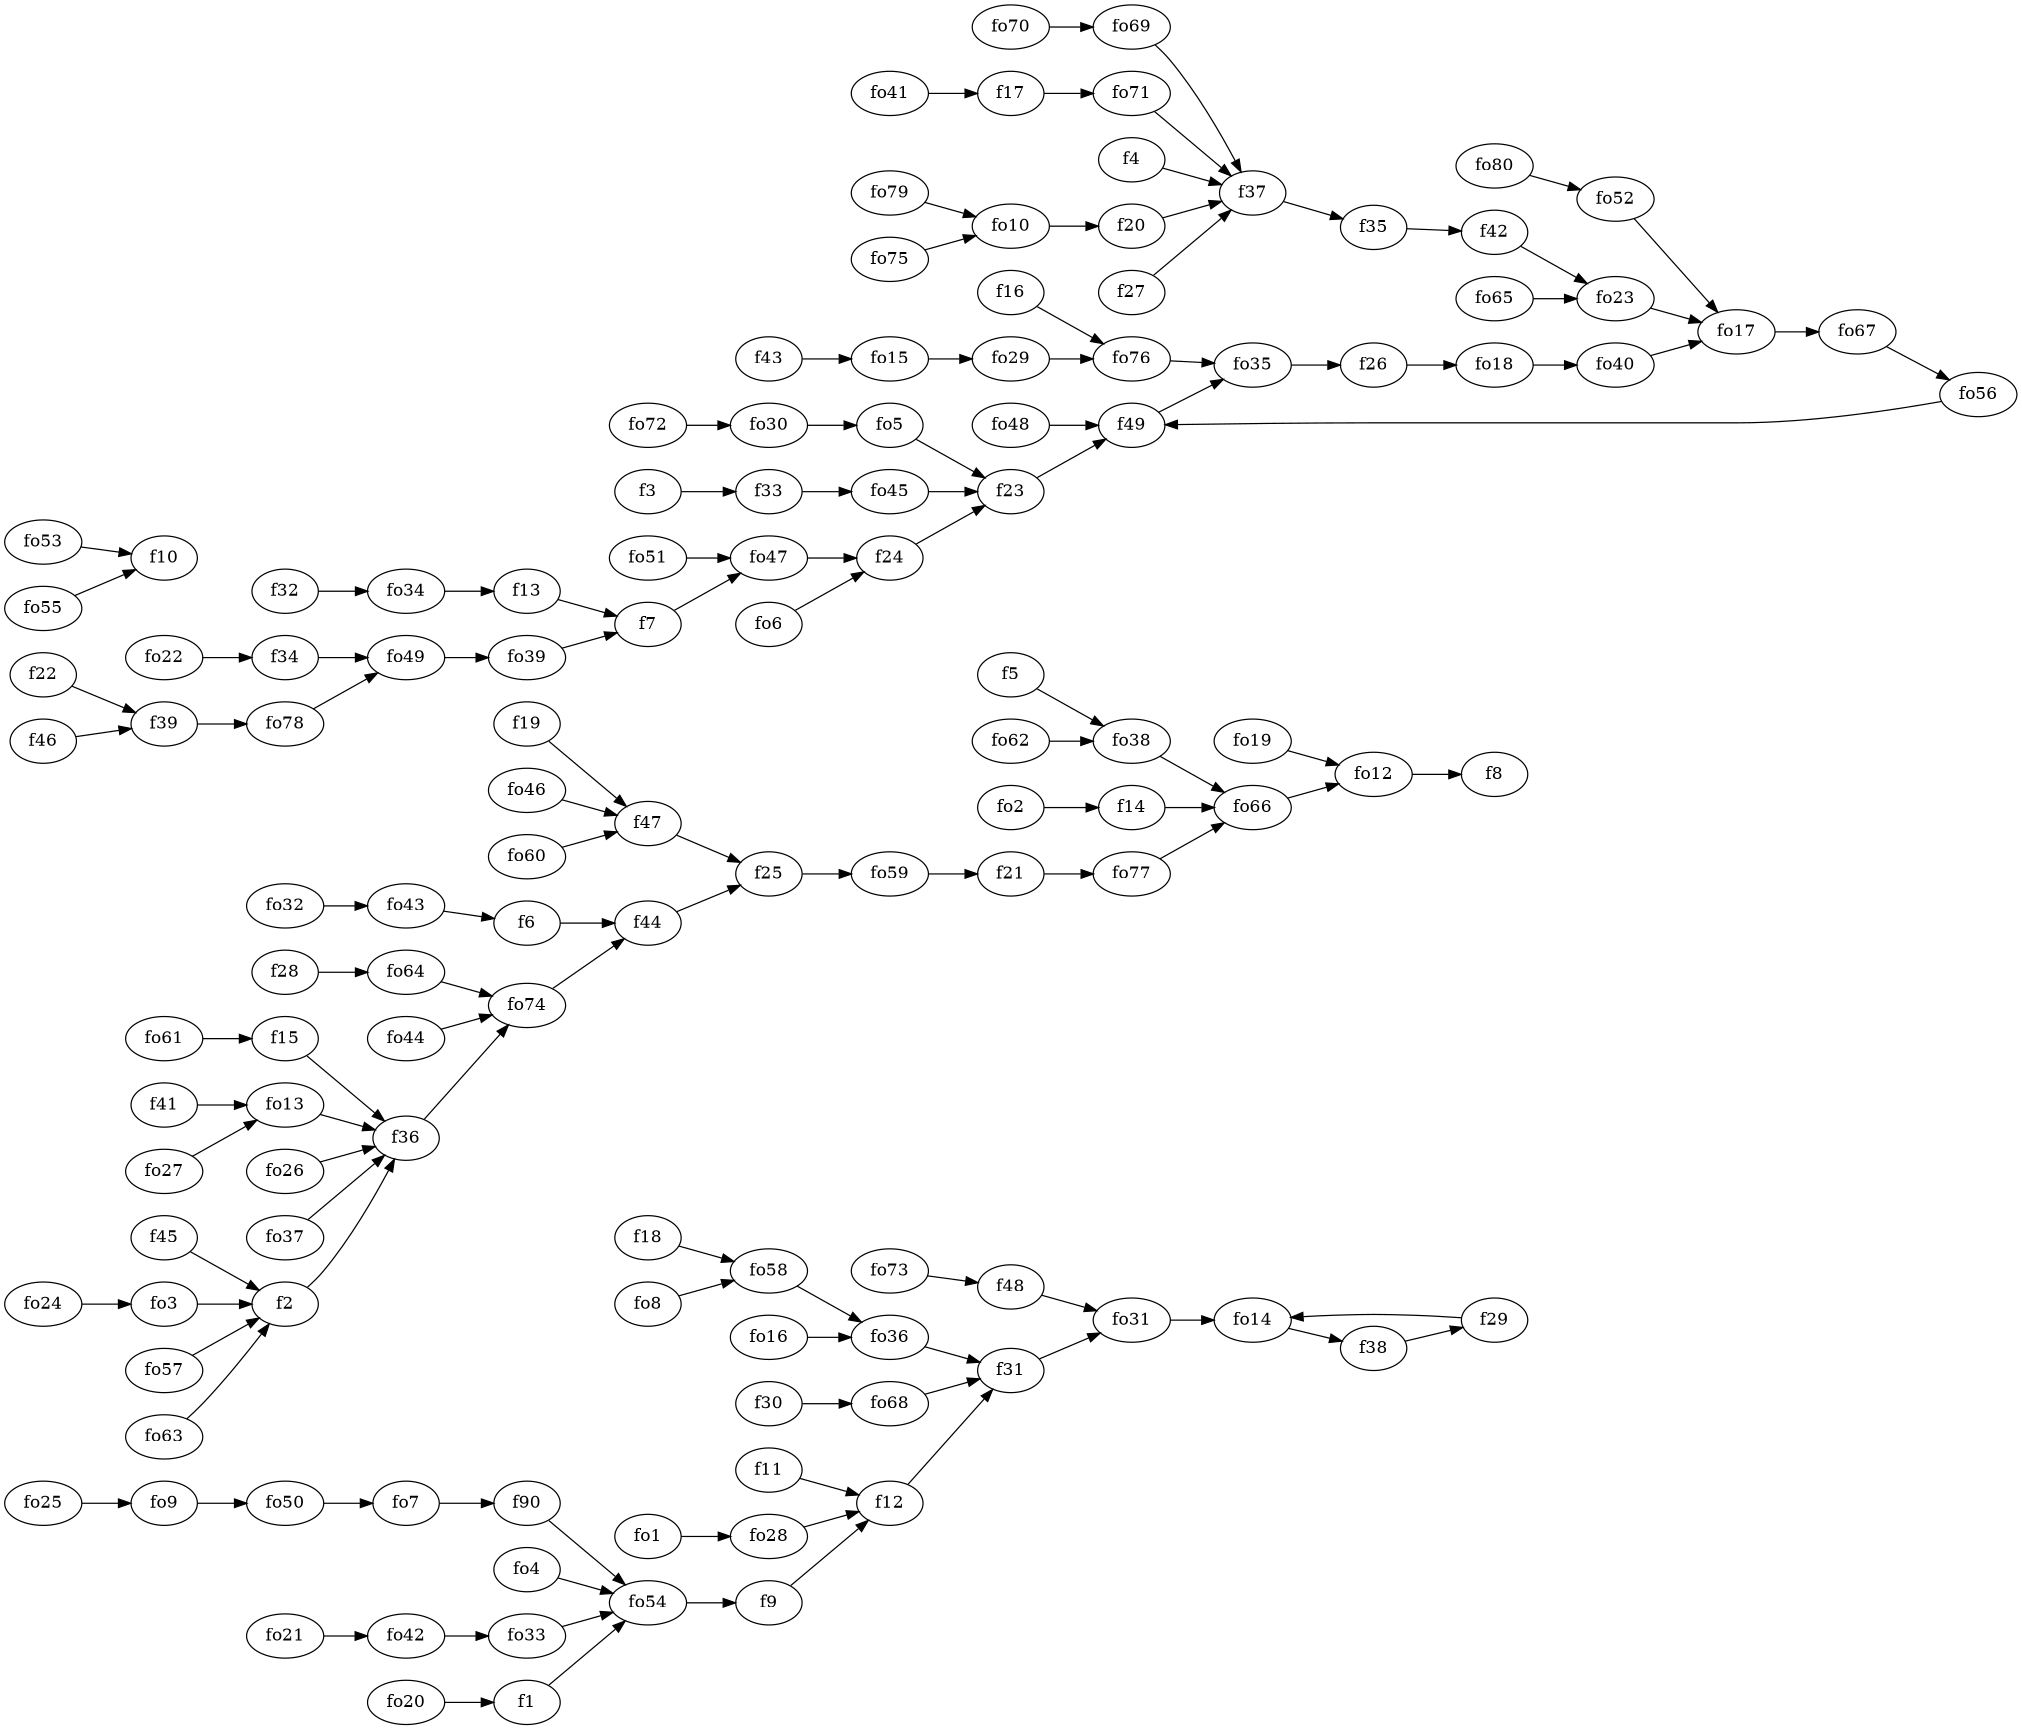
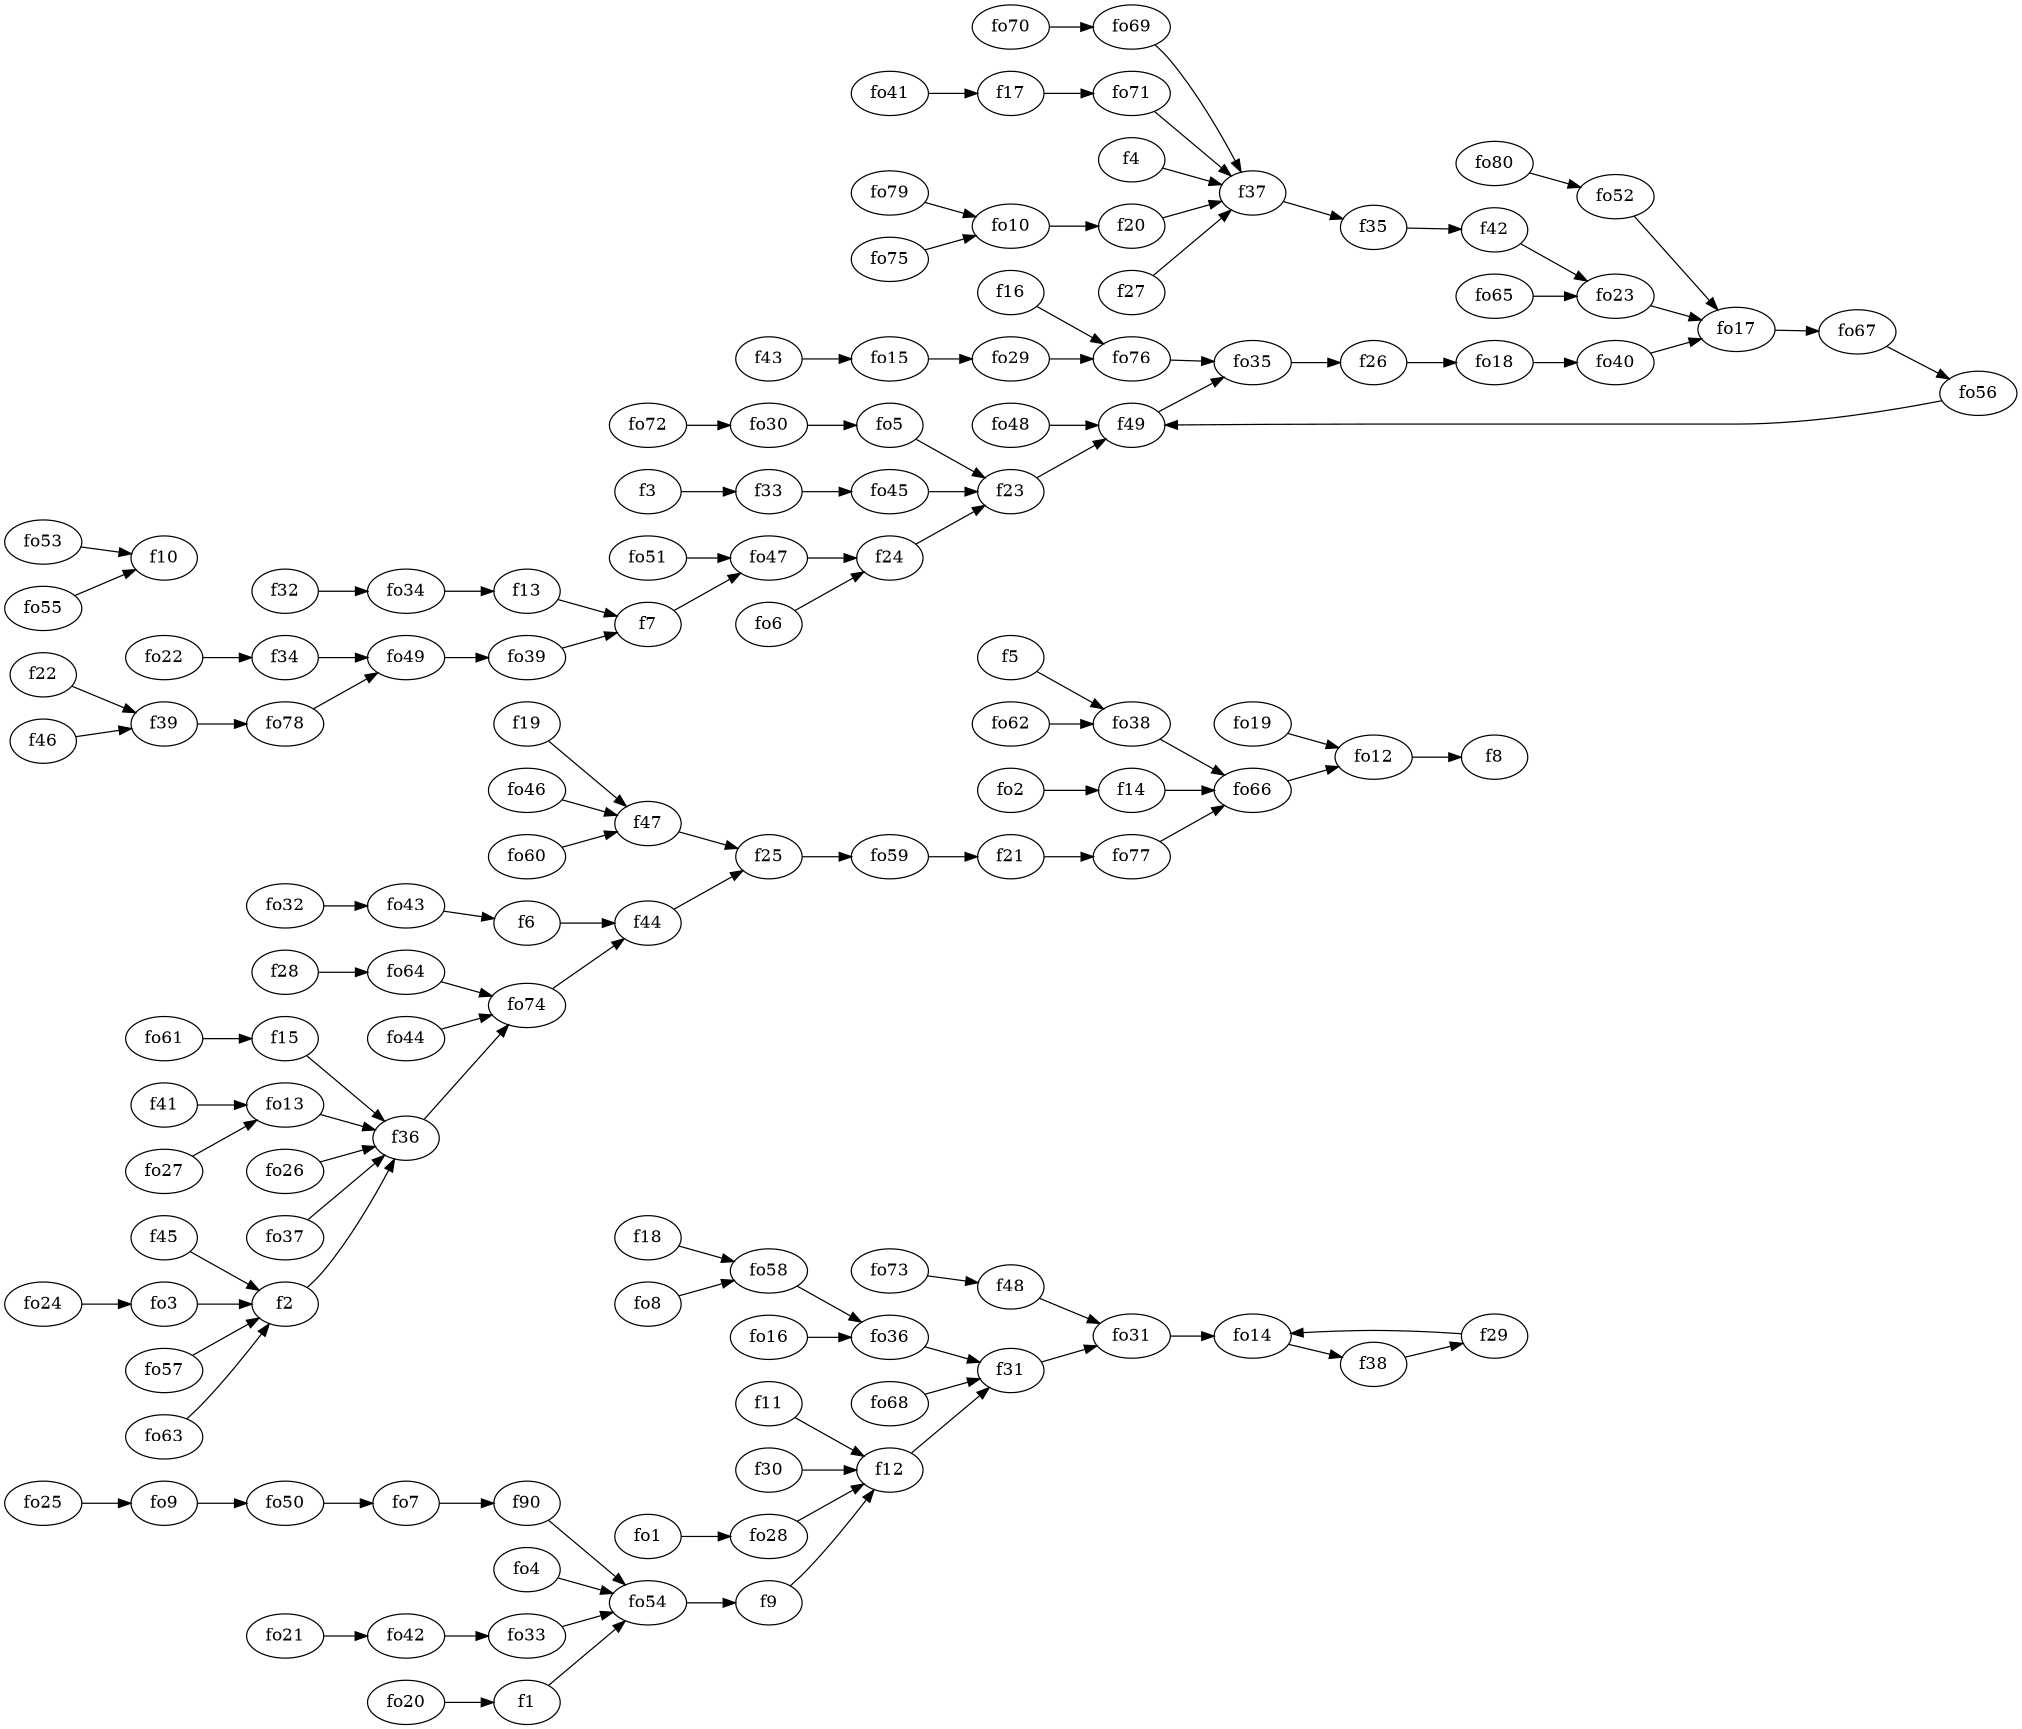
(821, 1404) -> (823, 1470)
